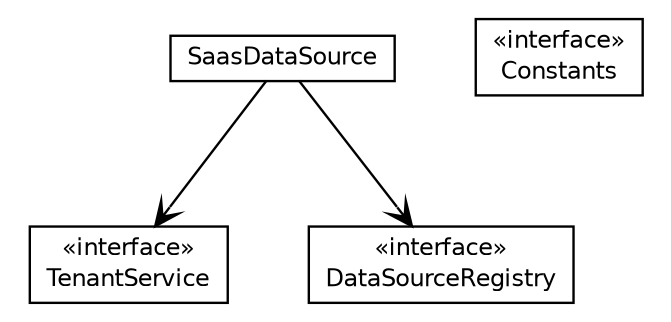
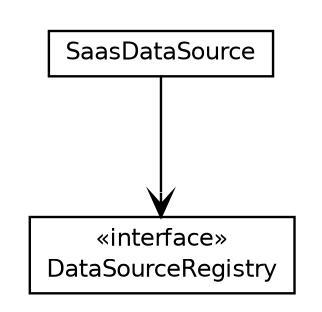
(559, 57) -> none
(128, 265) -> none
